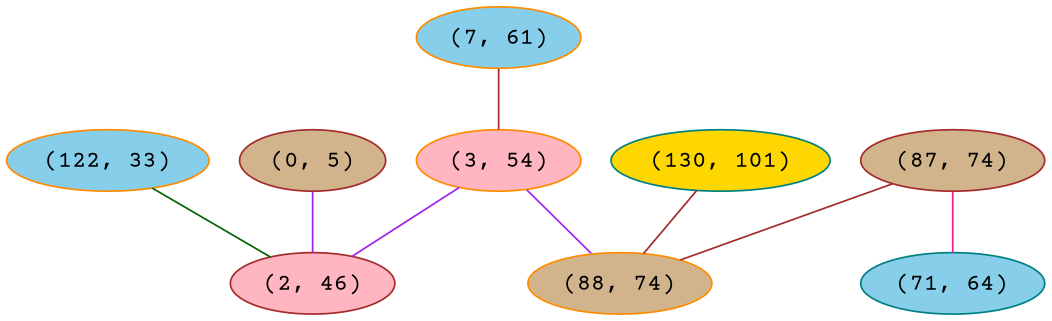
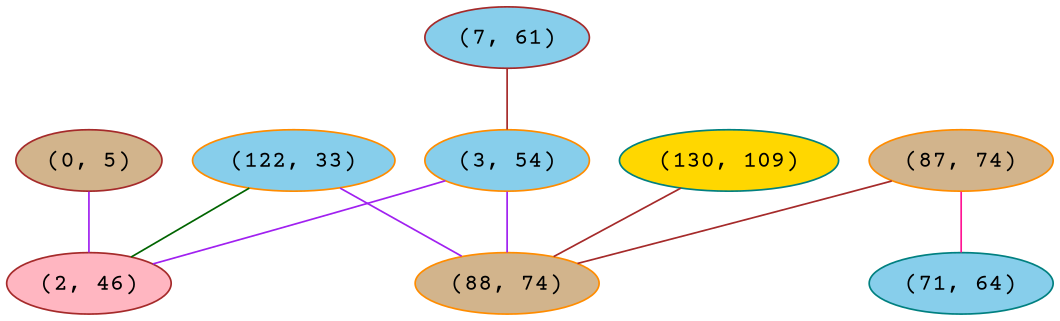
(499, 38) -> (507, 38)
(499, 160) -> (507, 160)
(721, 160) -> (729, 160)
(953, 160) -> (961, 160)
none -> (401, 222)
